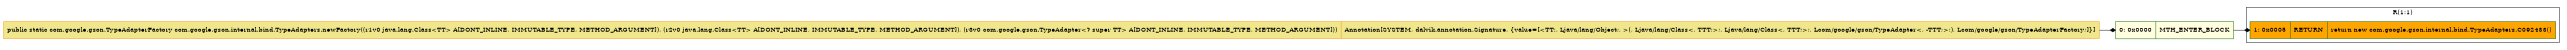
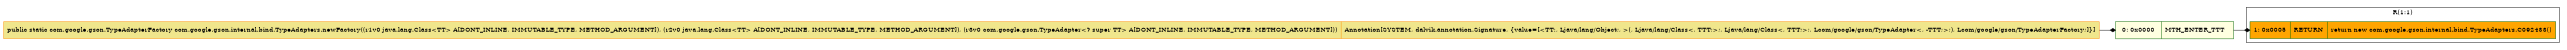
(2195, 30) -> (2195, 30)
